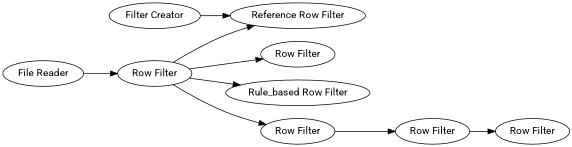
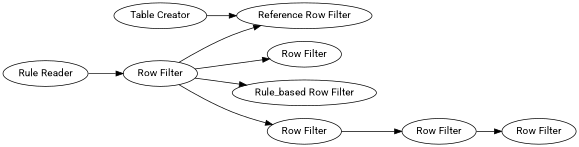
(155, 16) -> (160, 16)
(43, 74) -> (46, 74)
